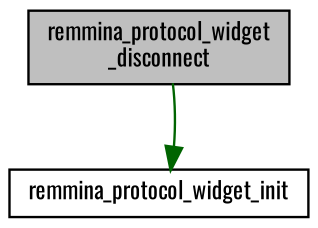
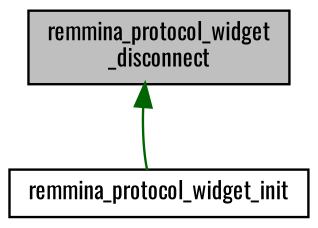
(175, 115) -> (143, 139)
